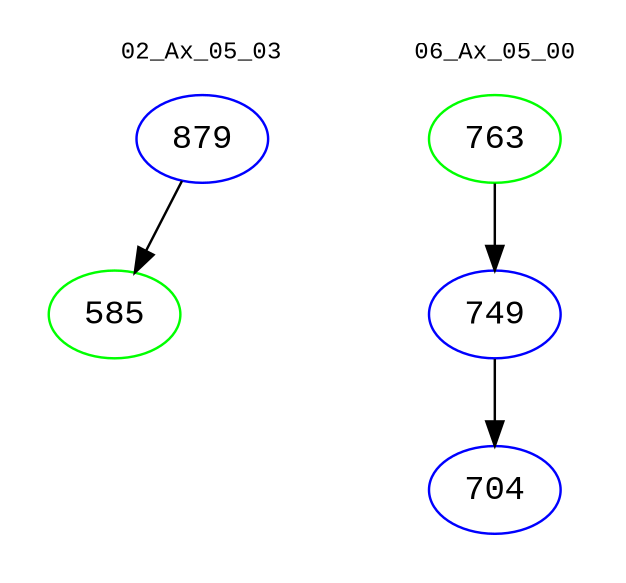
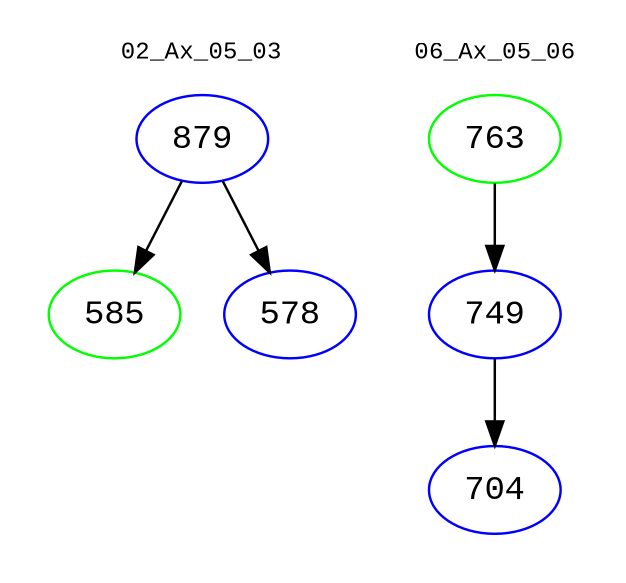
(496, 52) -> (496, 52)
none -> (290, 314)
